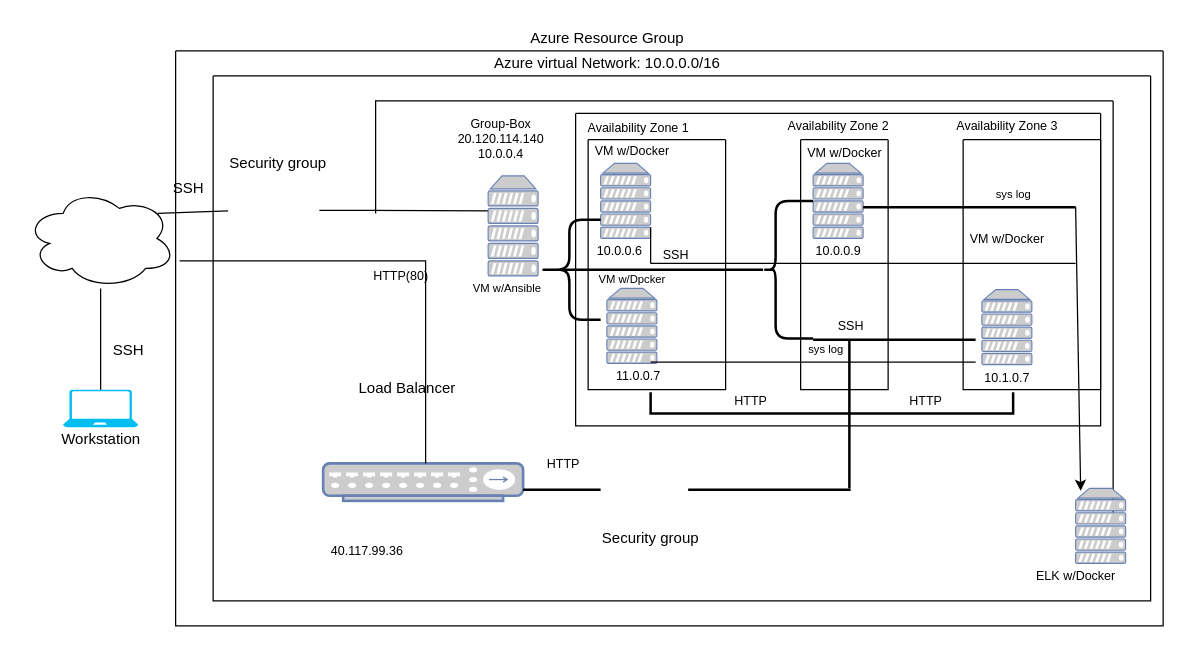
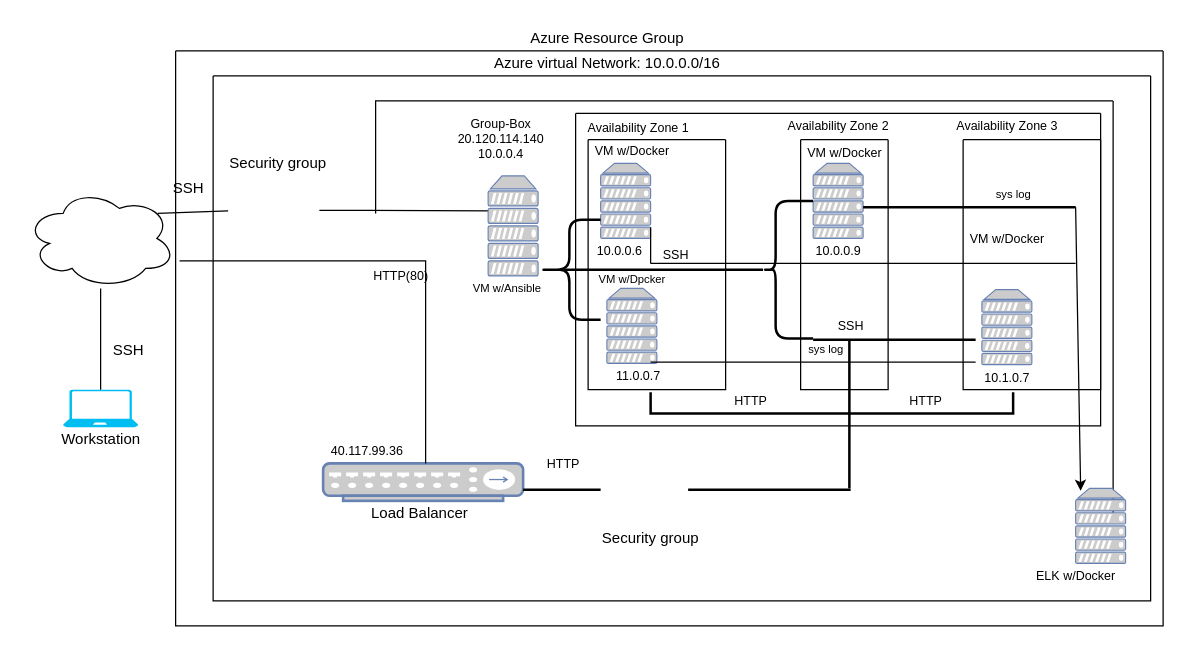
(407, 388) -> (419, 513)
(367, 551) -> (367, 451)
